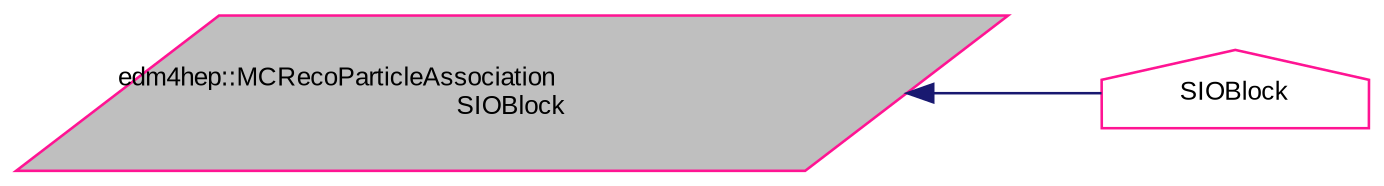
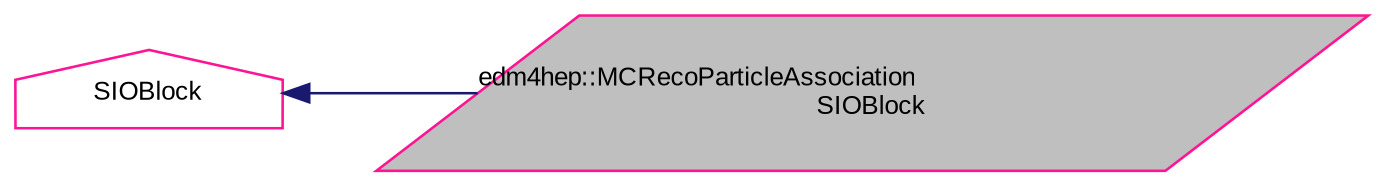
(1018, 93) -> (394, 93)
